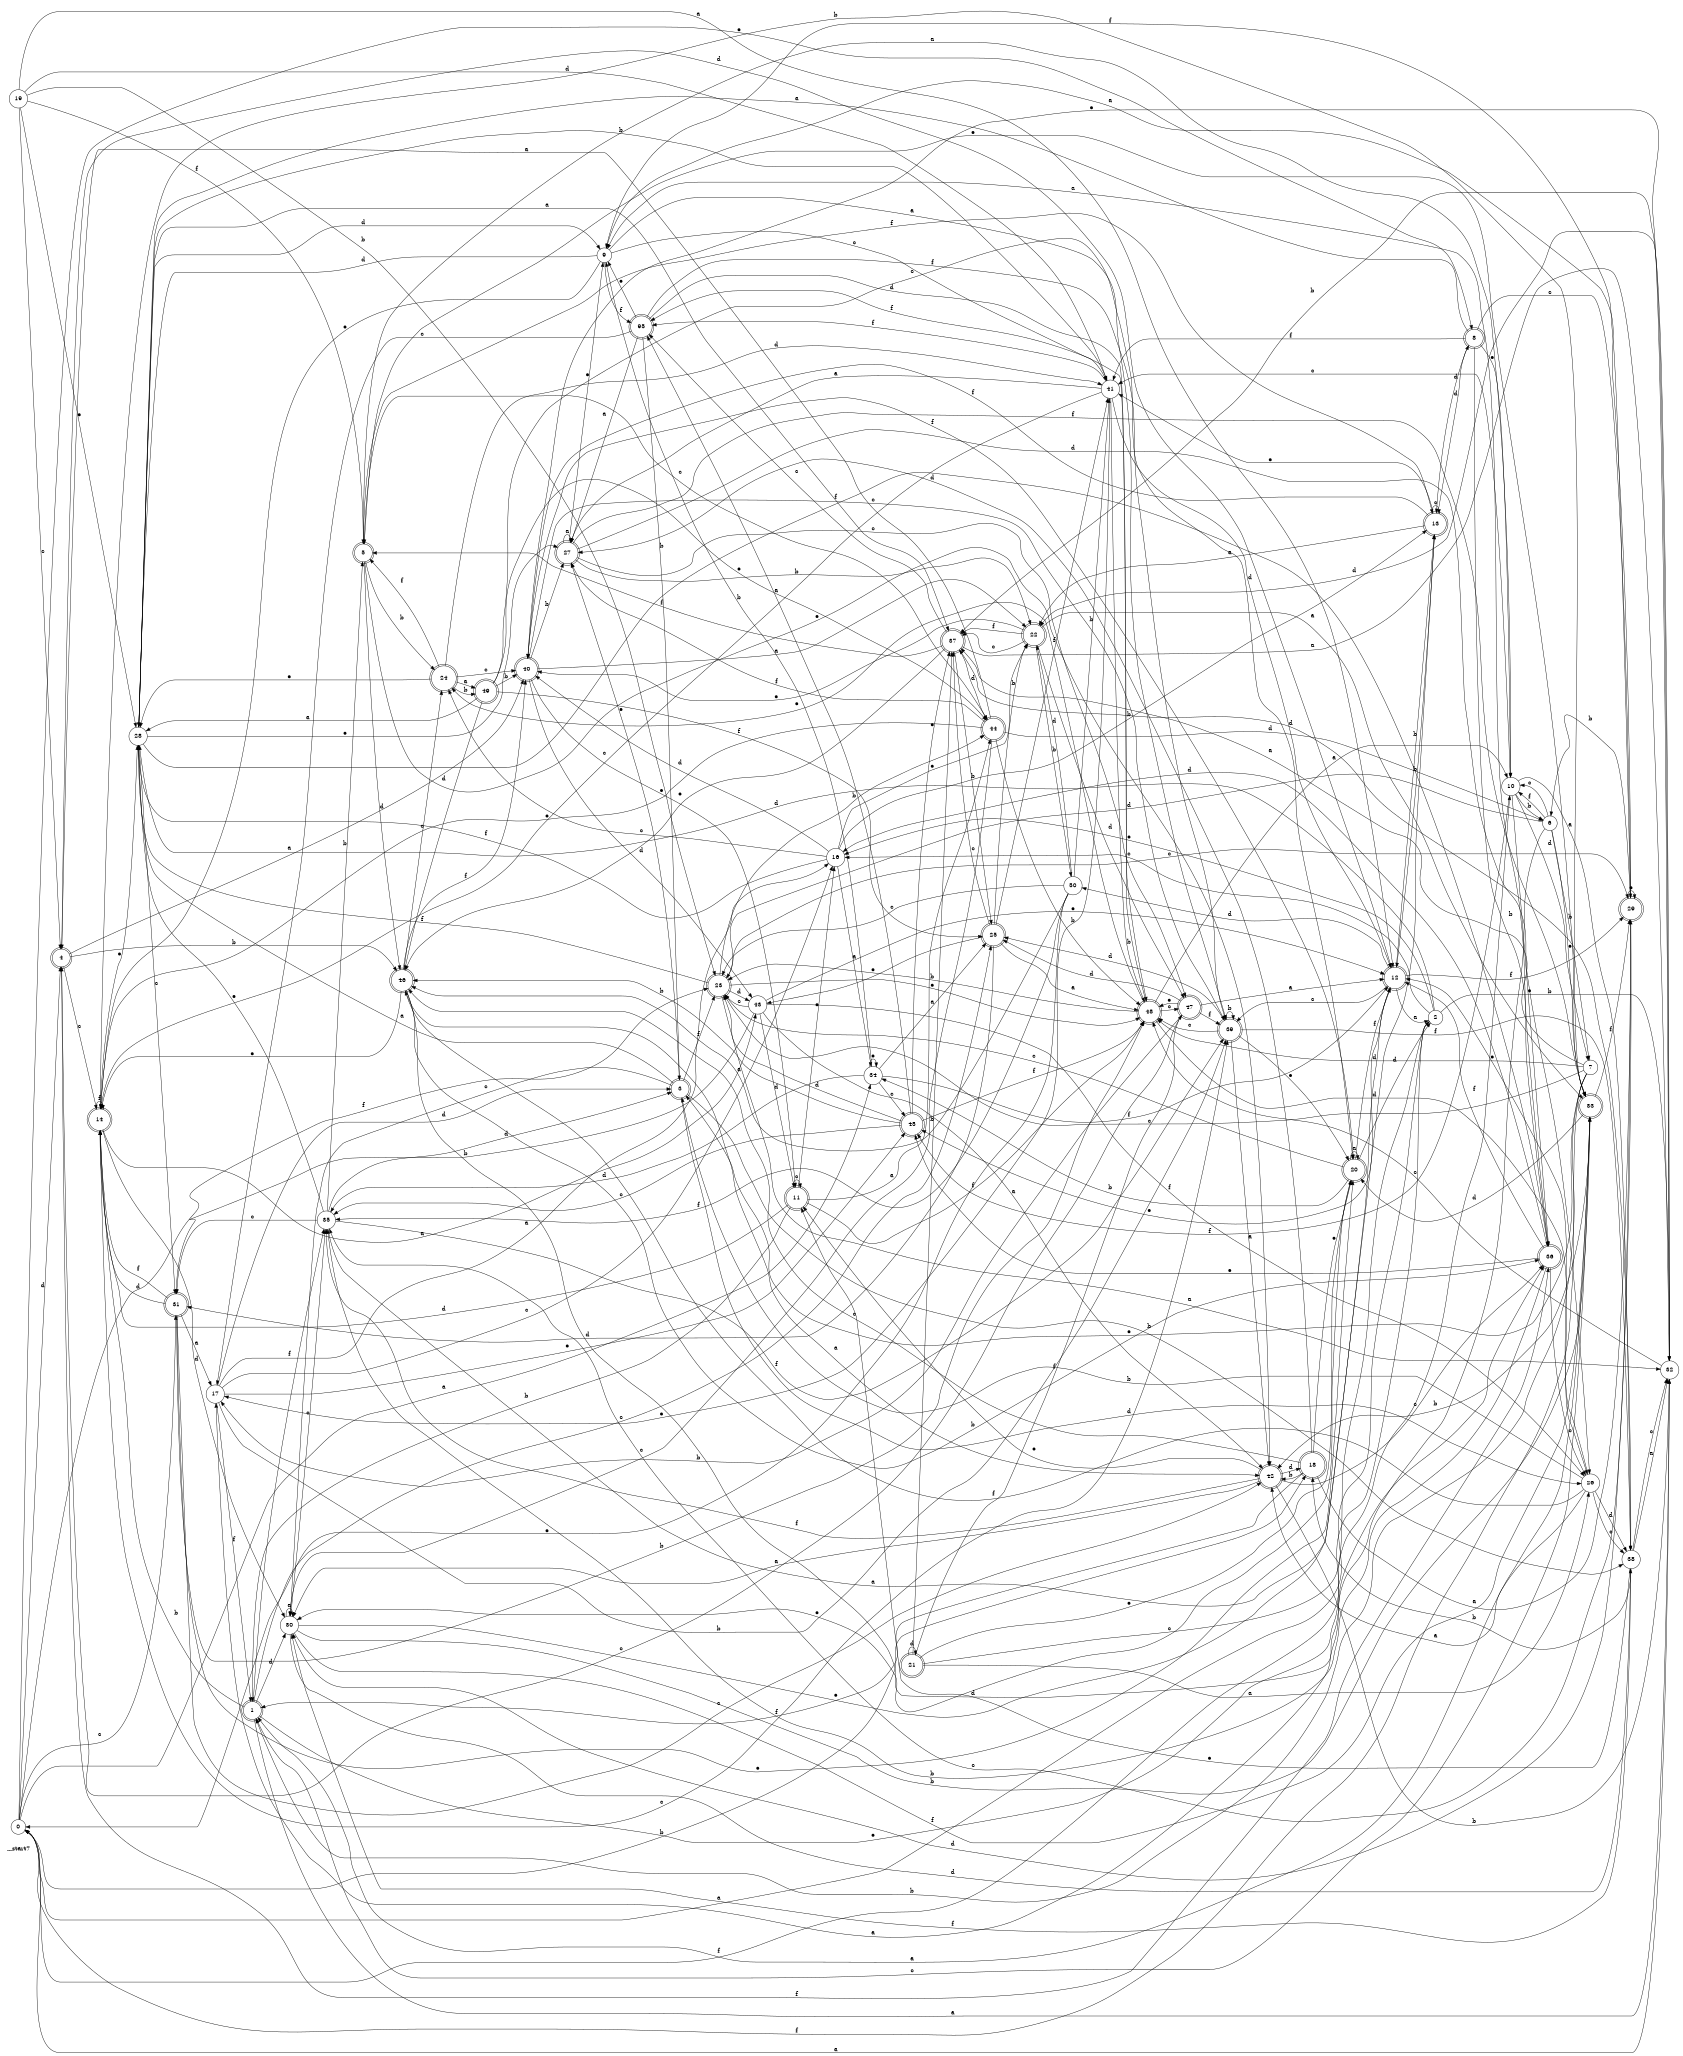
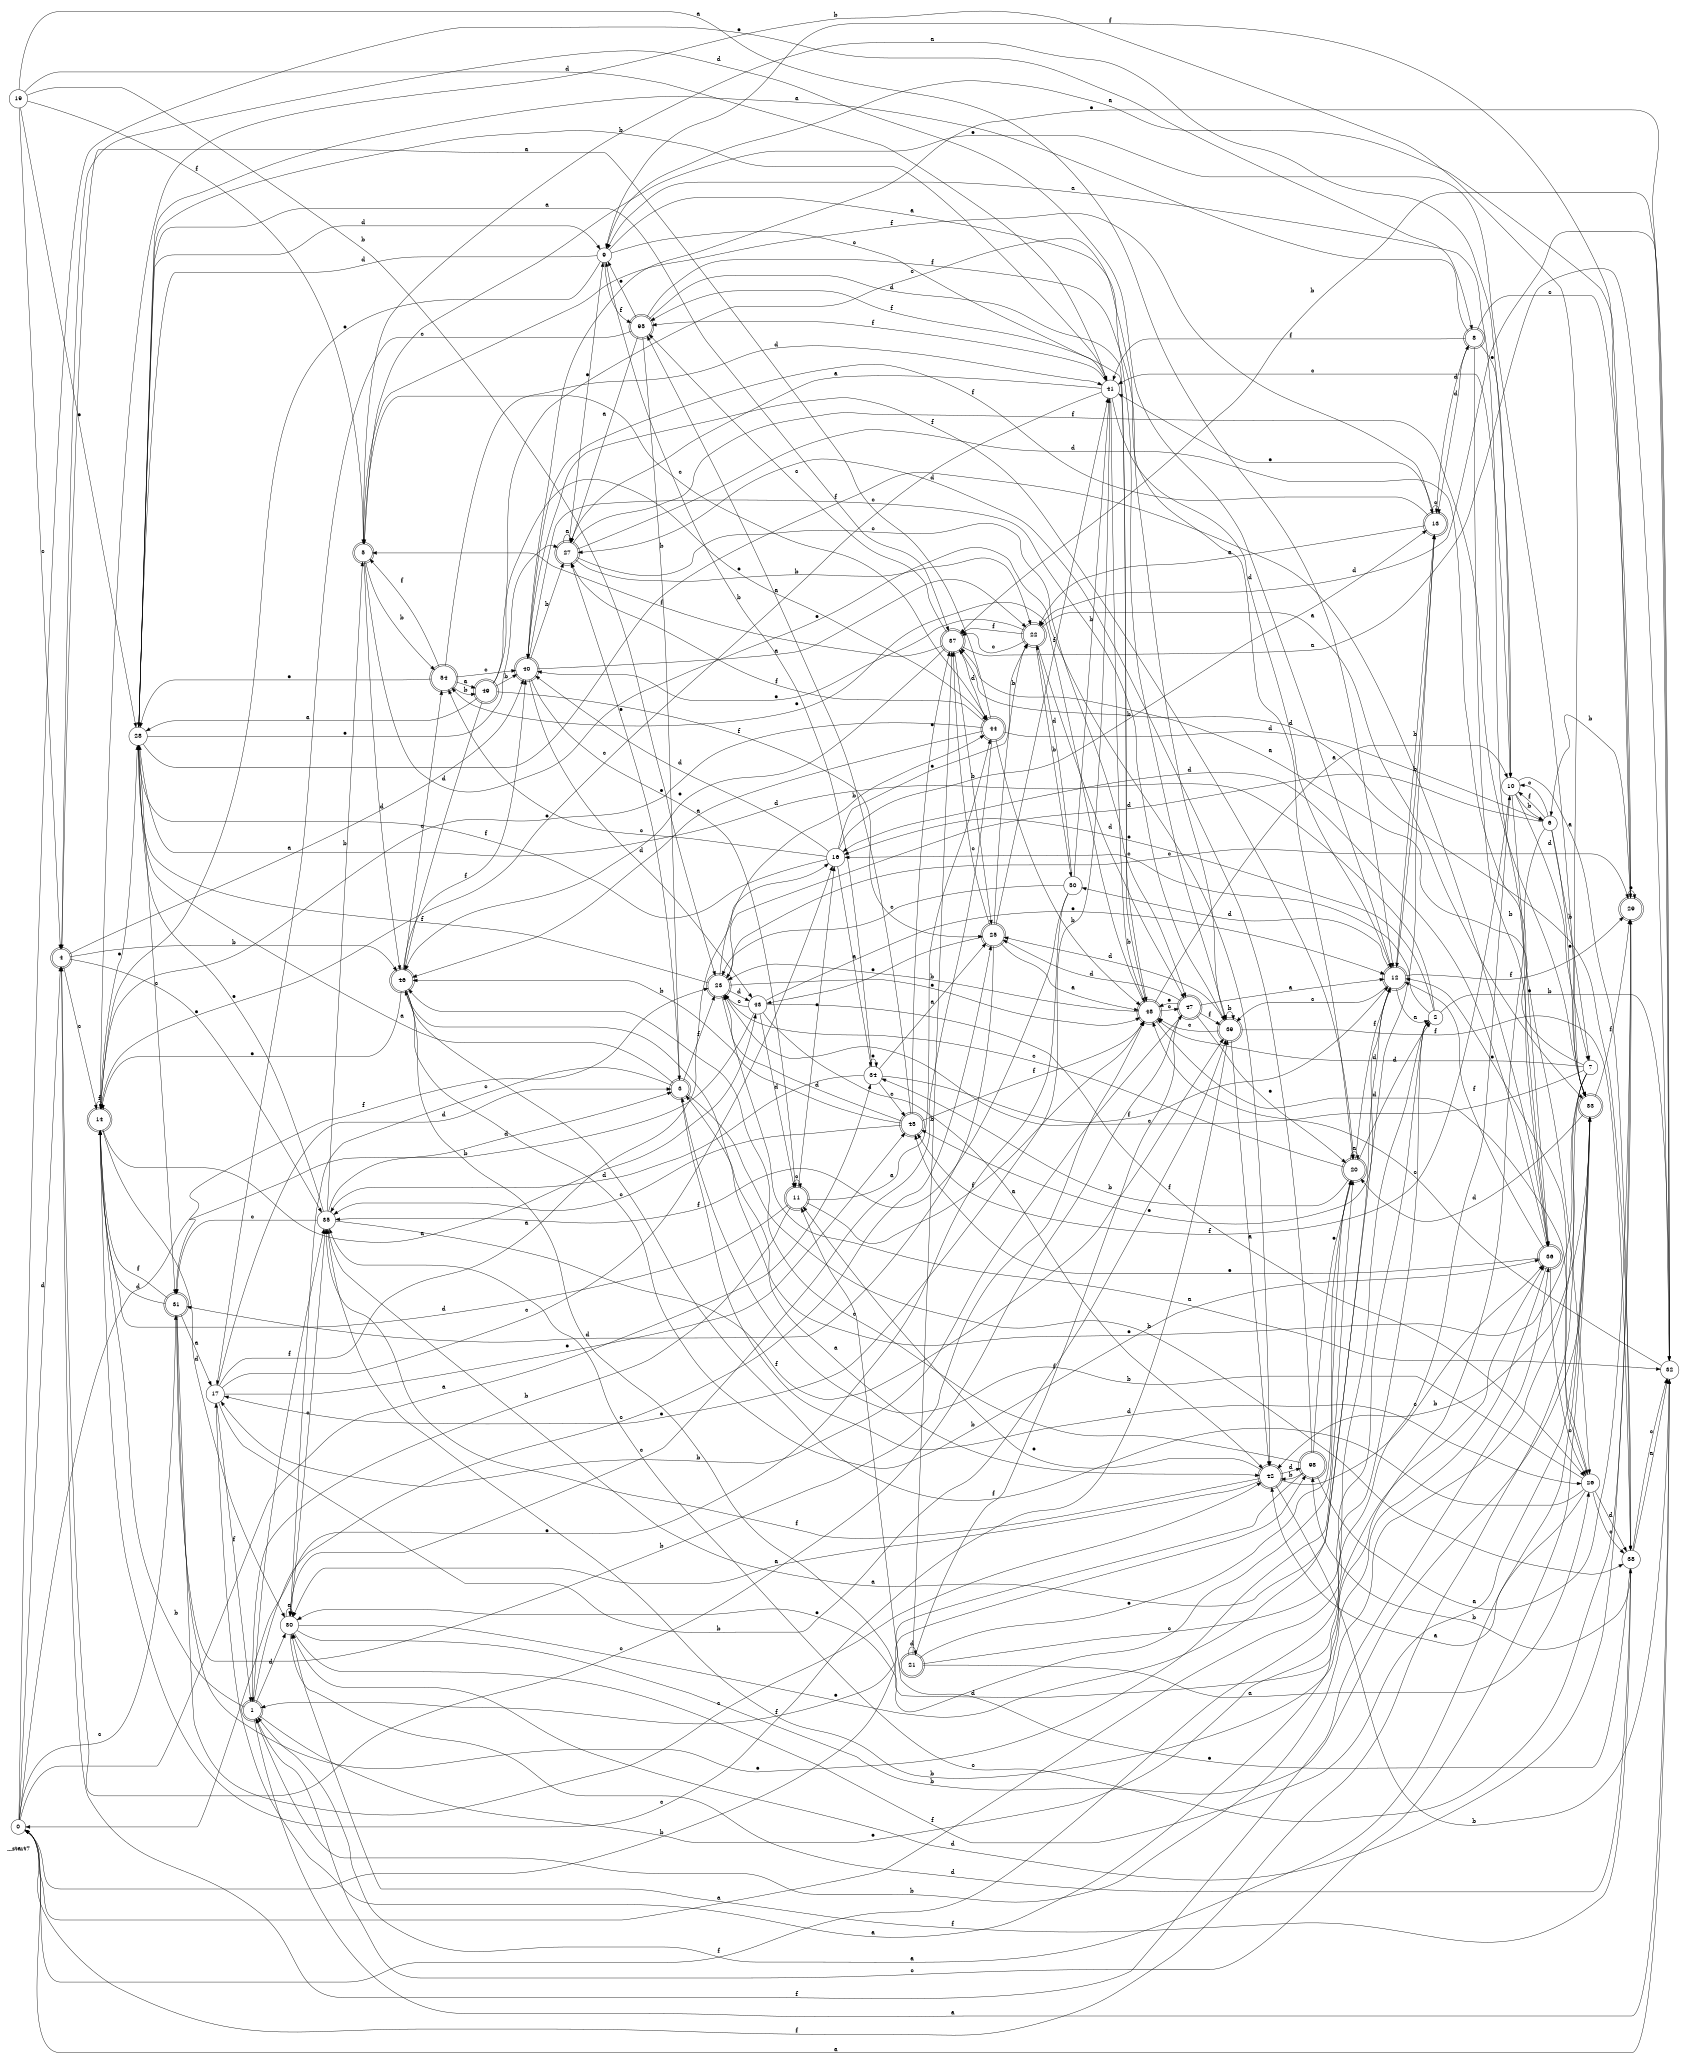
(444, 678) -> (444, 678)
none -> (223, 1051)
(1300, 1090) -> (1262, 1096)
(779, 1140) -> (685, 825)
(1313, 1465) -> (1313, 1465)
